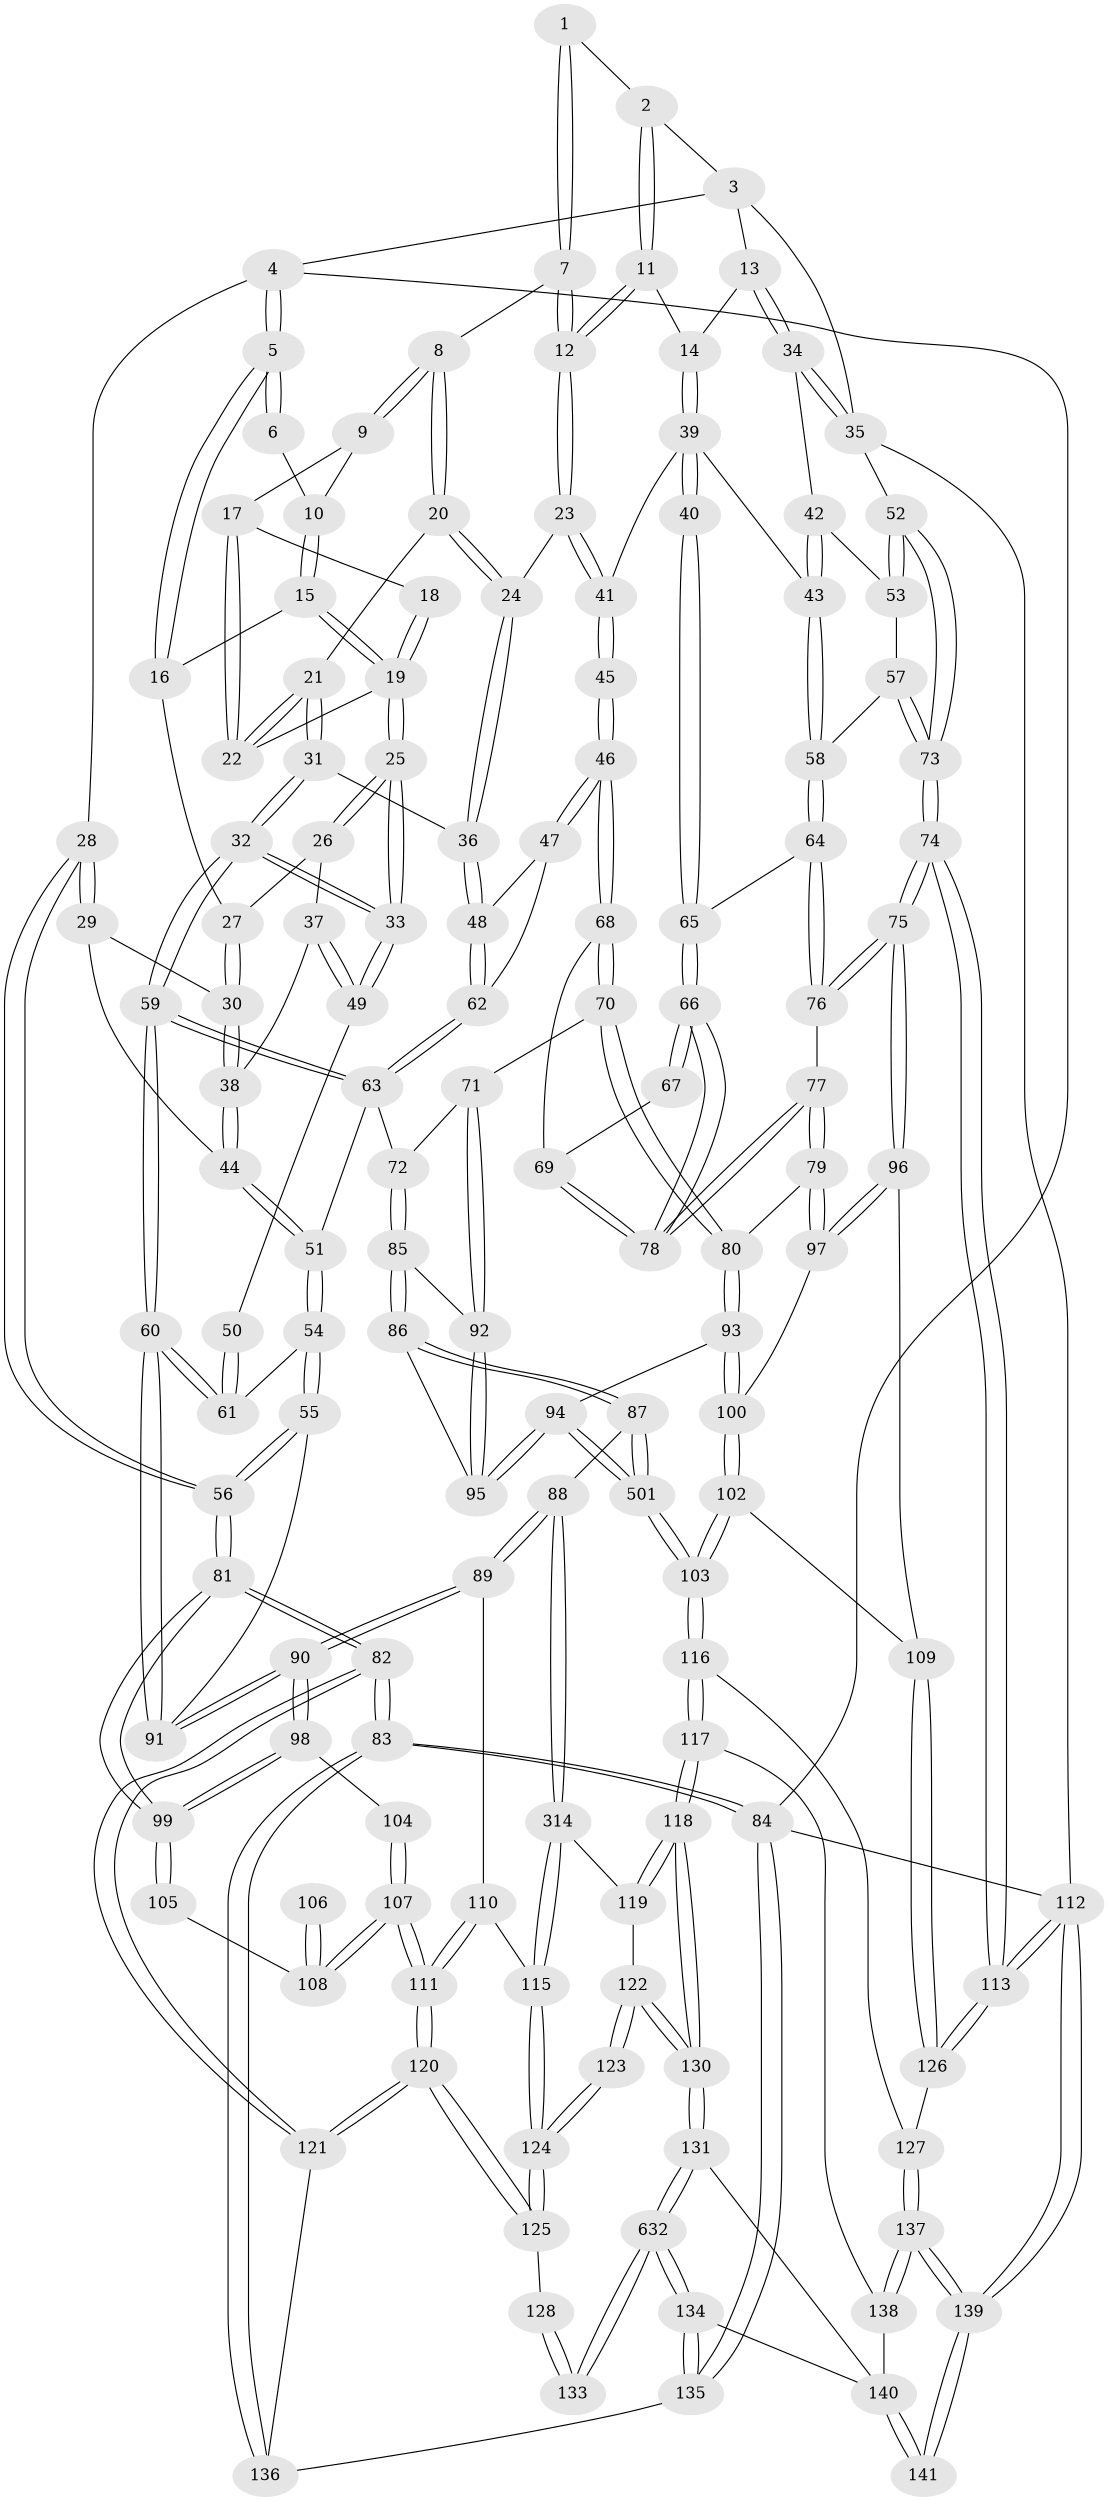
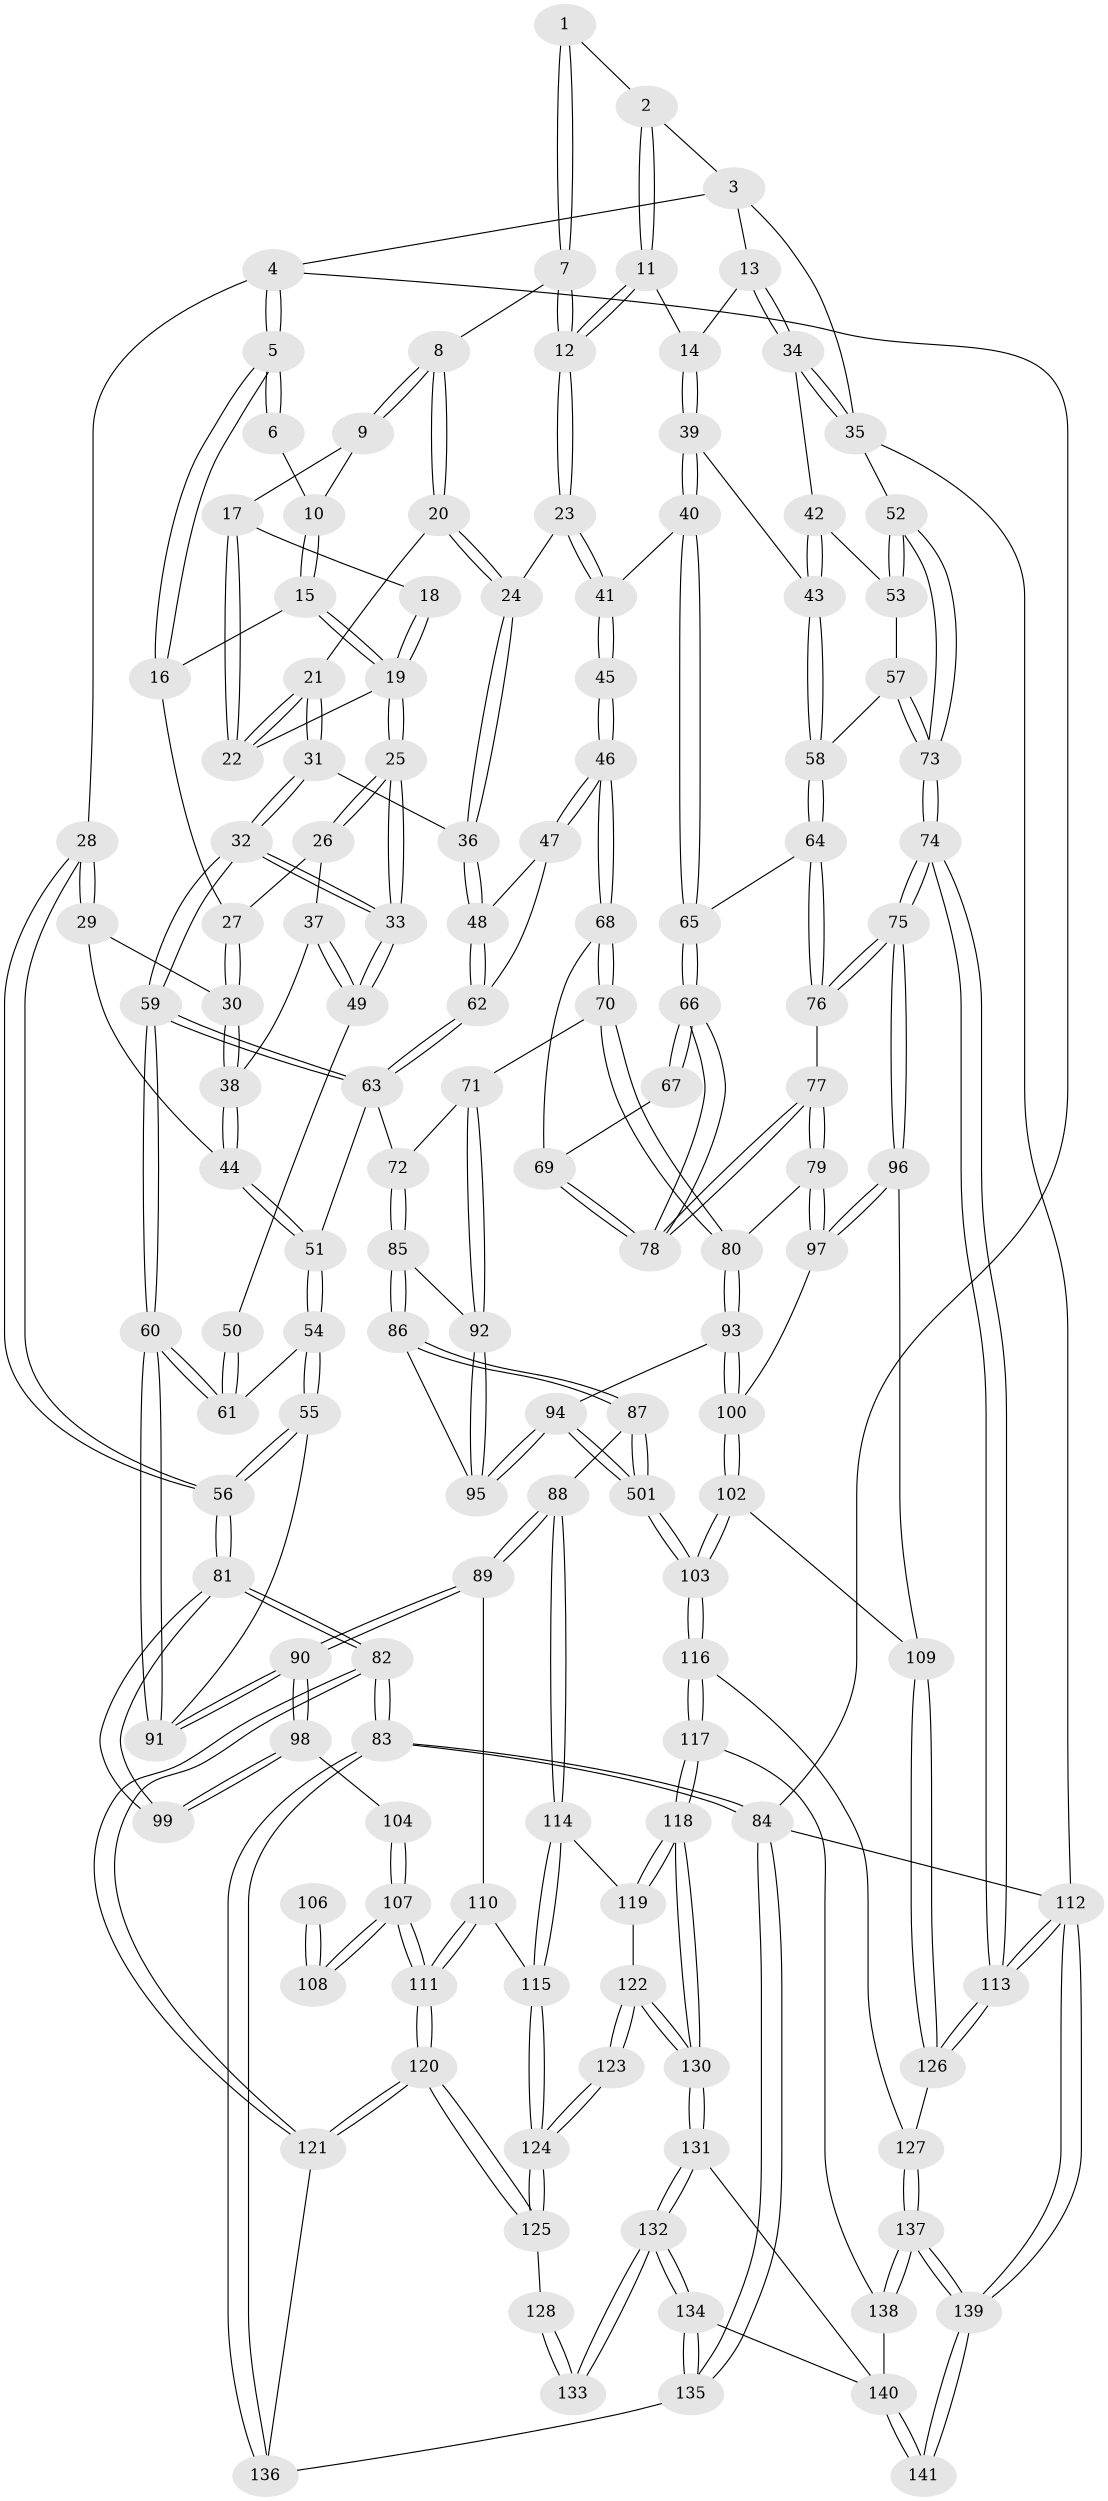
(640, 512) -> (648, 556)
(558, 1822) -> (558, 1822)
(163, 1904) -> none
(654, 2231) -> (654, 2231)
